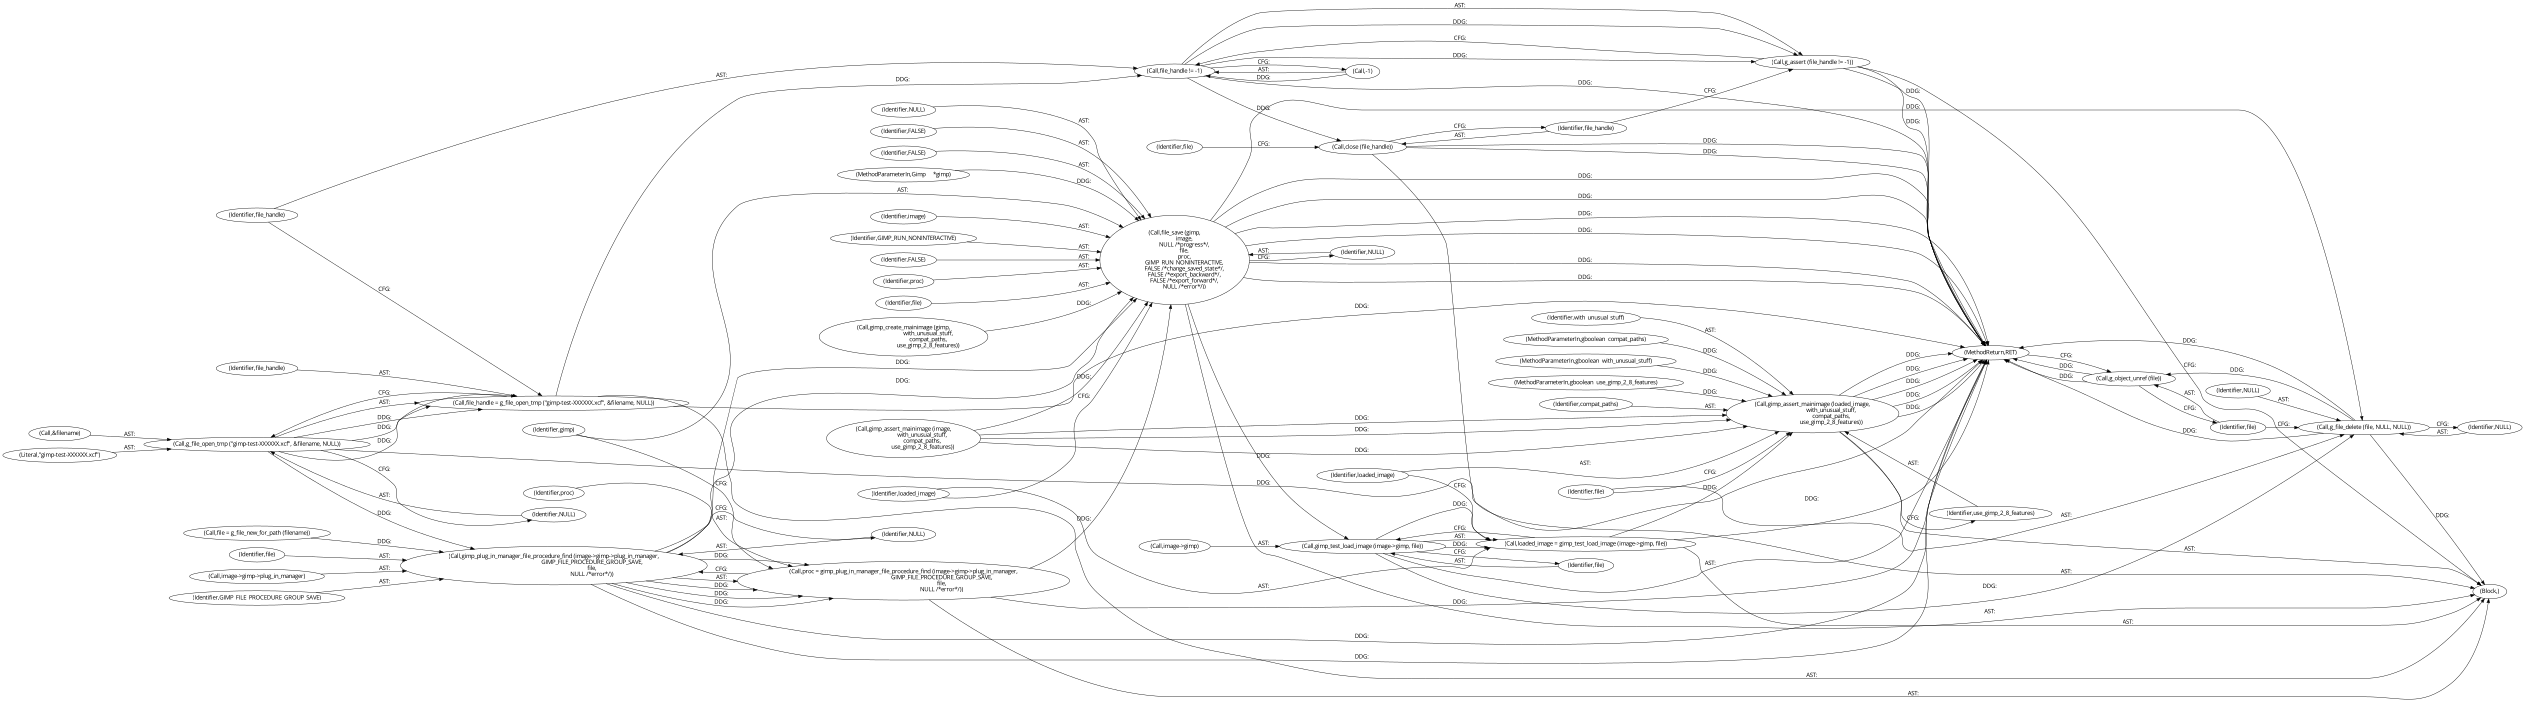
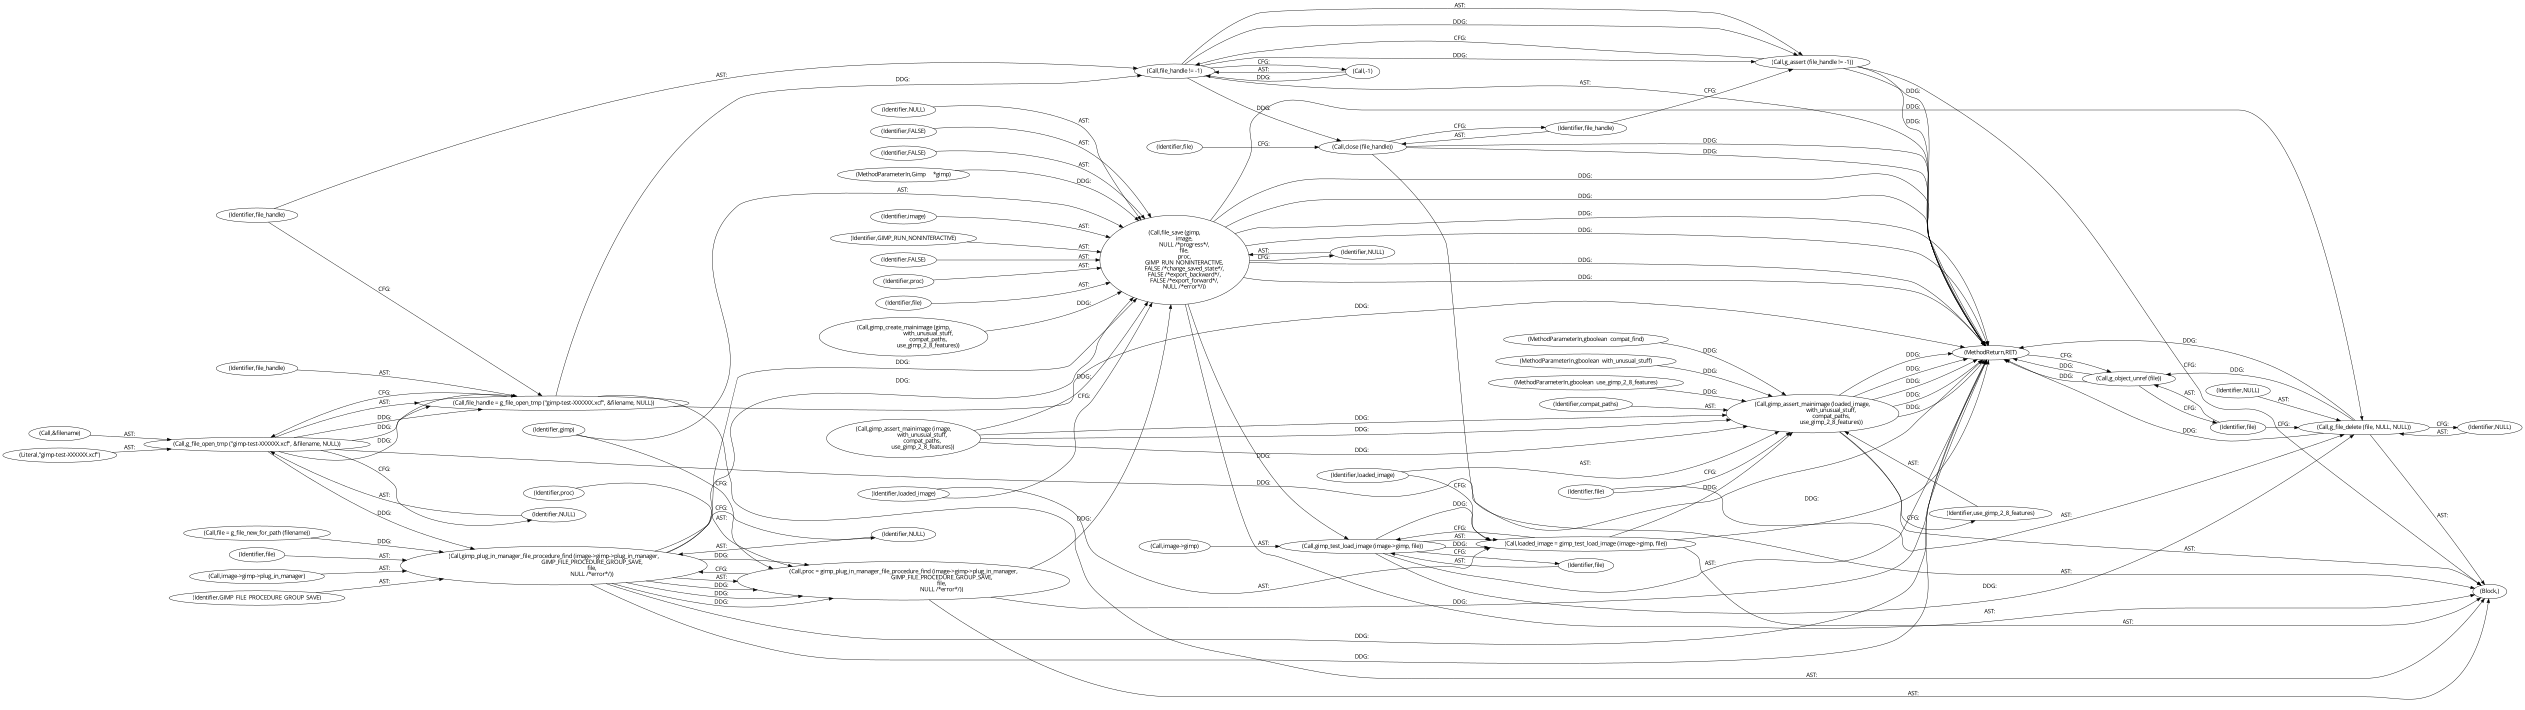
(1586, 83) -> (1586, 83)
(1586, 318) -> none
(1586, 340) -> (1586, 340)
(2443, 516) -> (2443, 516)
